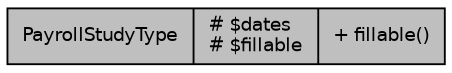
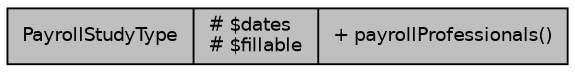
(382, 35) -> (443, 35)
